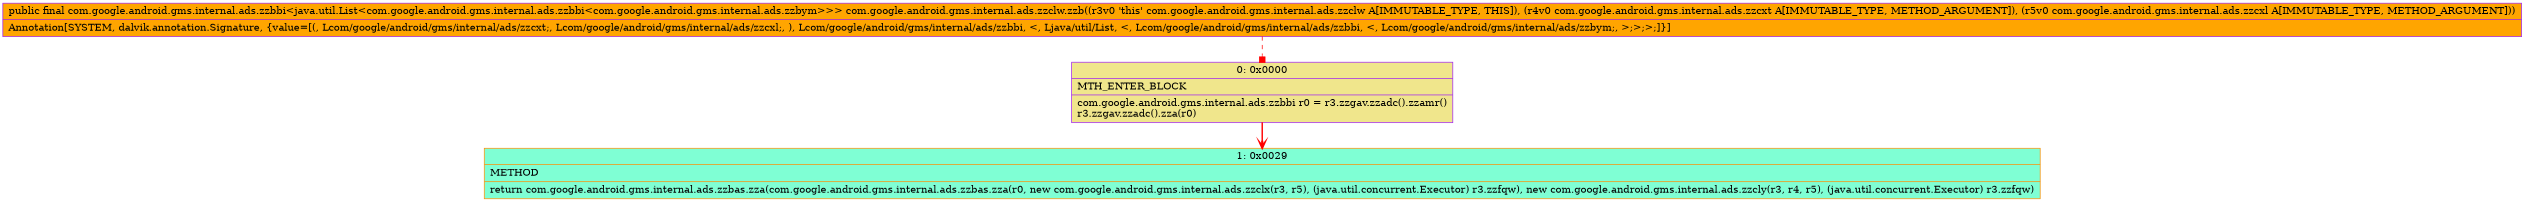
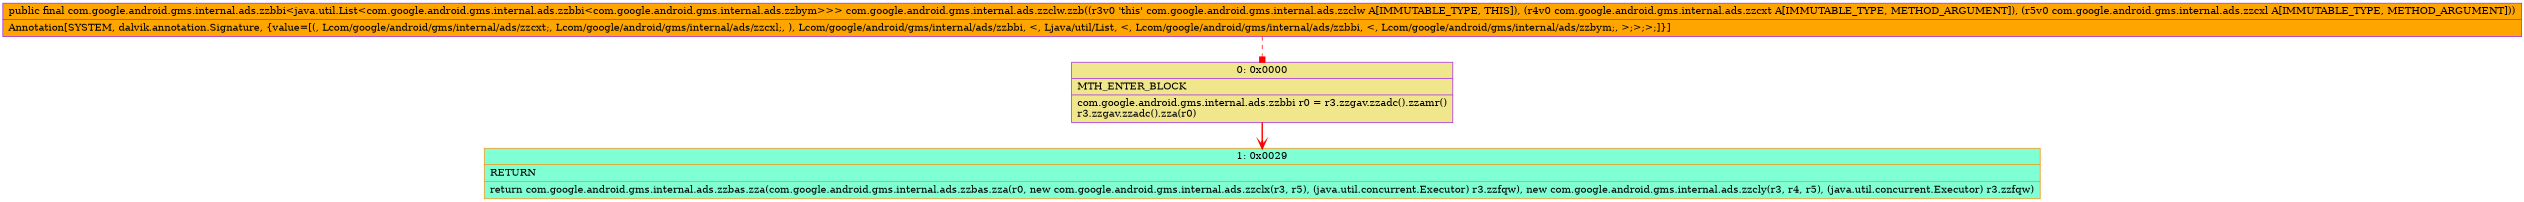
(514, 173) -> (513, 173)
